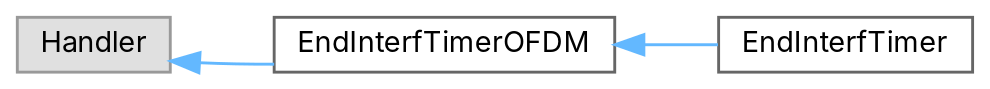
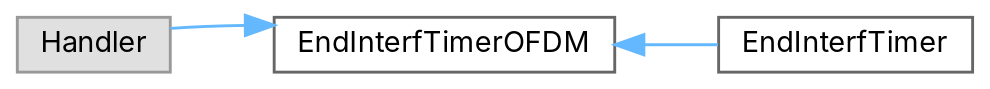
(237, 64) -> (208, 26)
